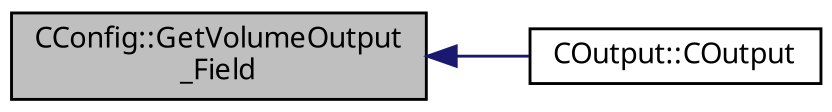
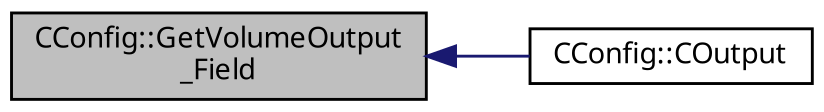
(675, 56) -> (671, 56)
